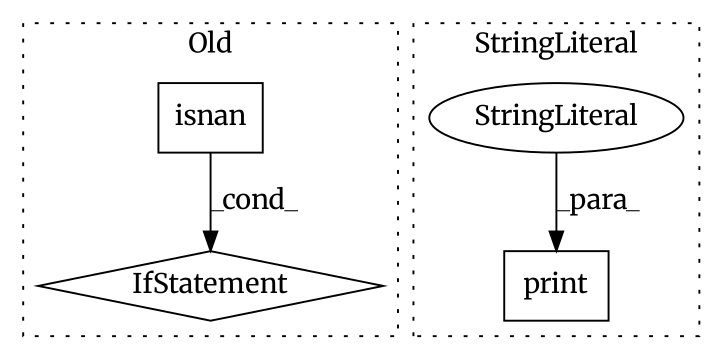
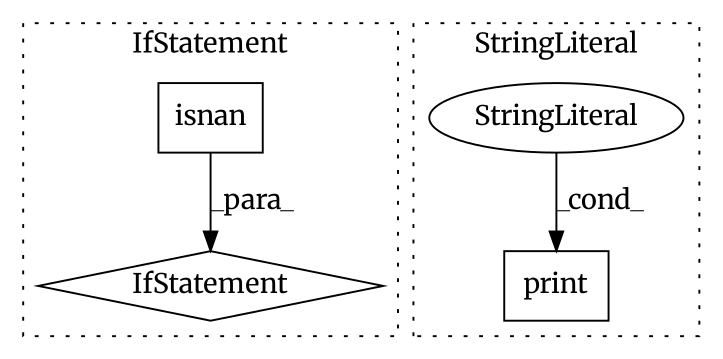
(211, 45) -> (211, 45)
(255, 202) -> (252, 202)
(598, 202) -> (601, 202)
